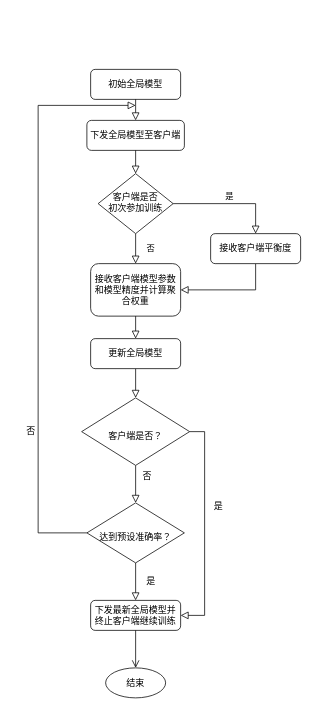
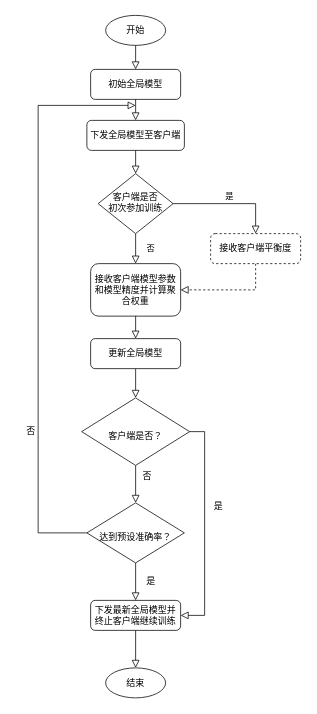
none -> (135, 30)
none -> (135, 54)
(255, 249) -> (255, 249)
(236, 290) -> (236, 290)
(135, 662) -> (135, 659)
